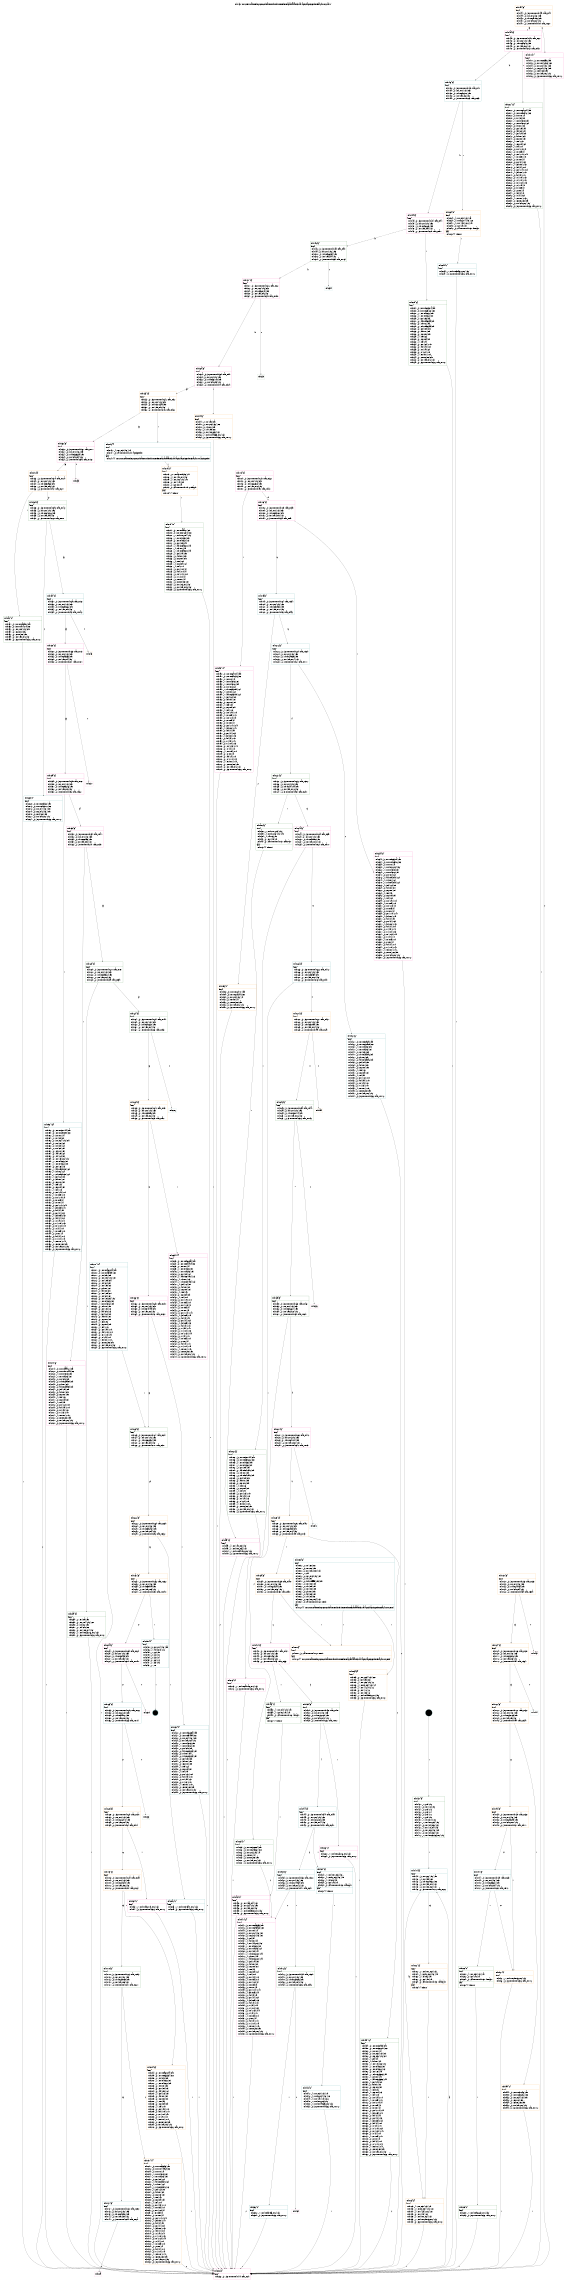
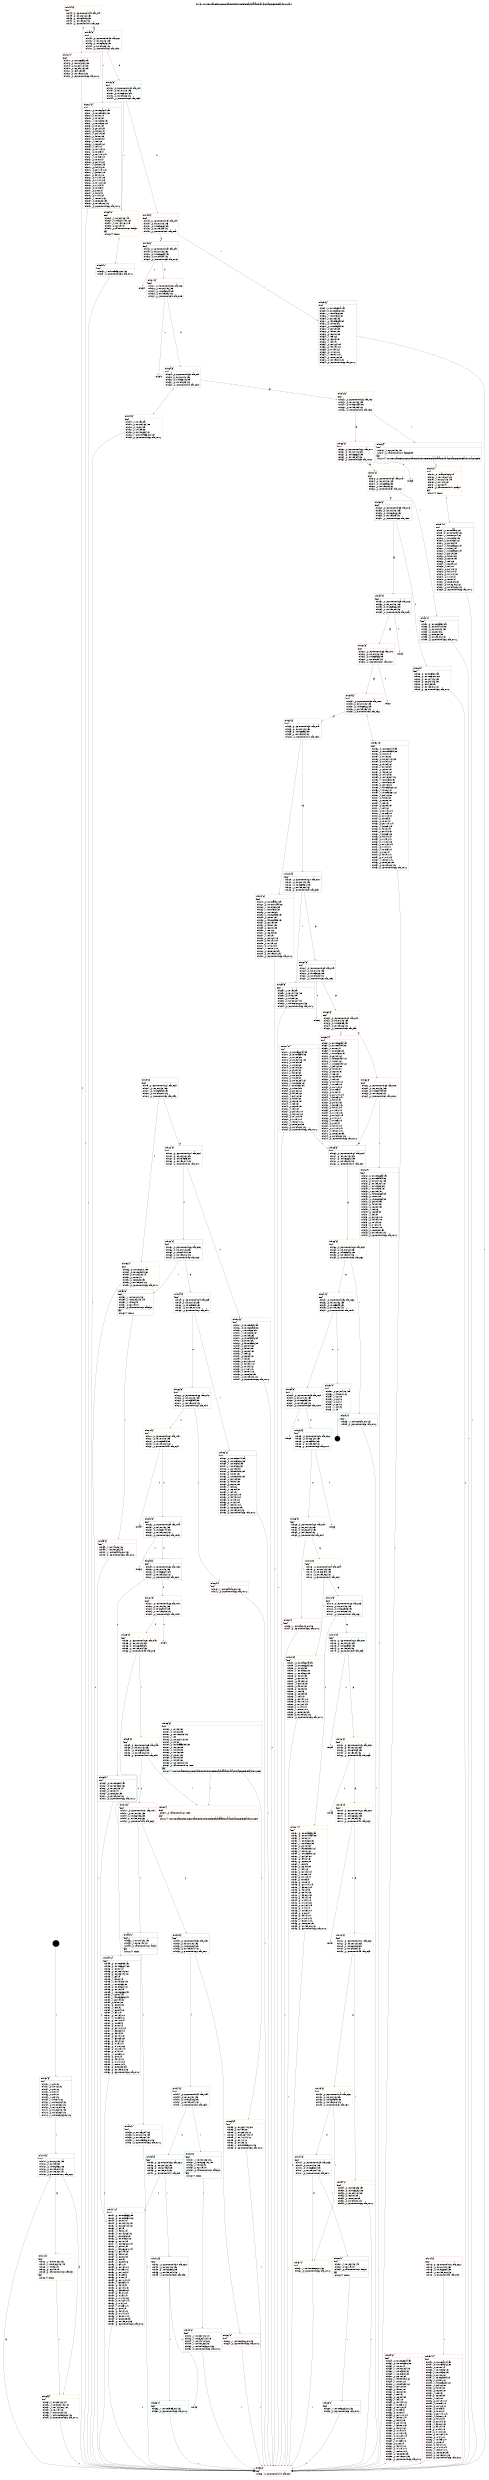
(276, 510) -> none
none -> (351, 1695)
